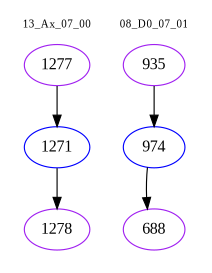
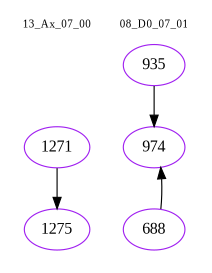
(57, 65) -> none
(57, 147) -> (57, 147)
(154, 147) -> (154, 147)
(146, 182) -> (162, 194)
(57, 229) -> (57, 229)
